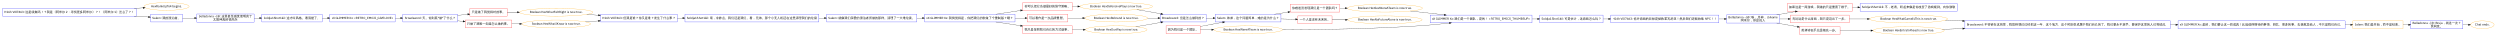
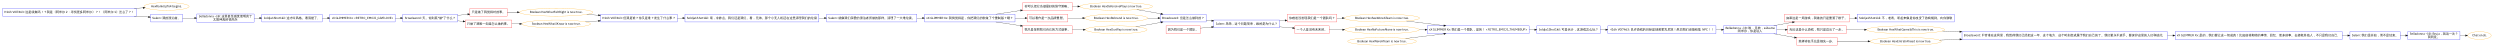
(2378, 25) -> (2375, 36)
(1206, 30) -> none
none -> (1422, 30)
